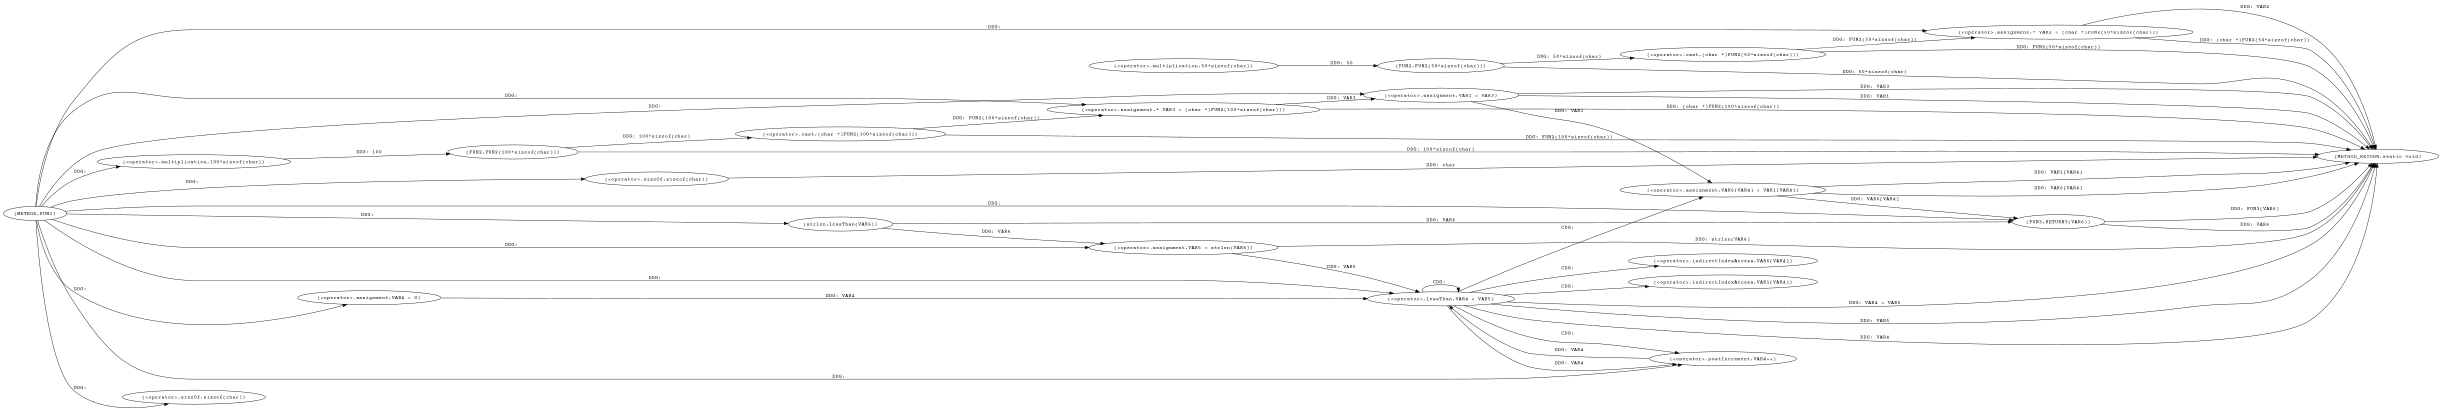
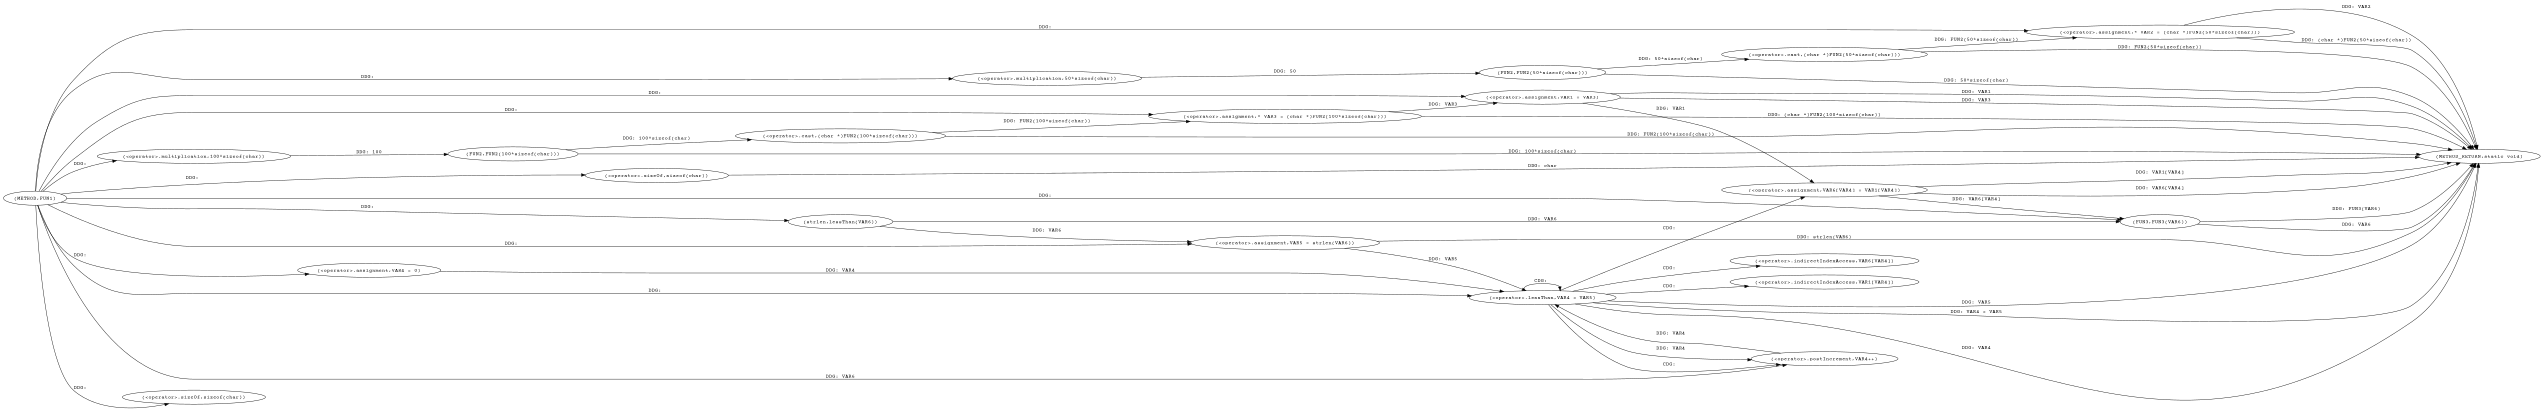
none -> (453, 80)
(2059, 222) -> (2160, 222)
(840, 376) -> (840, 376)
